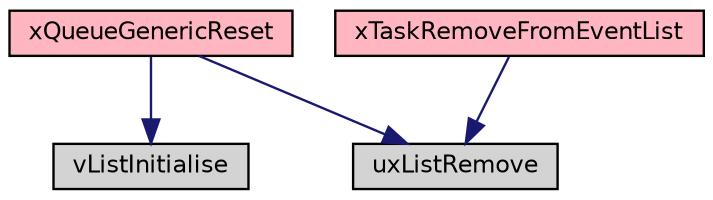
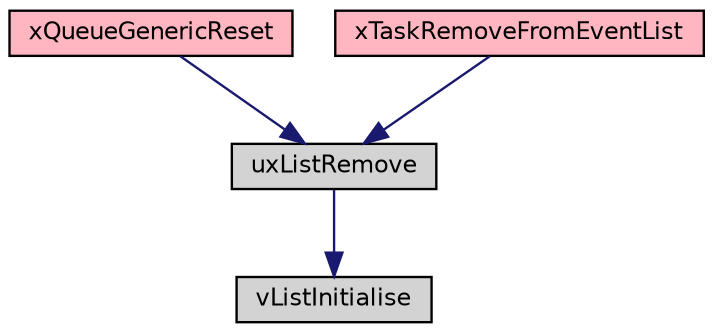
(151, 88) -> (334, 221)
